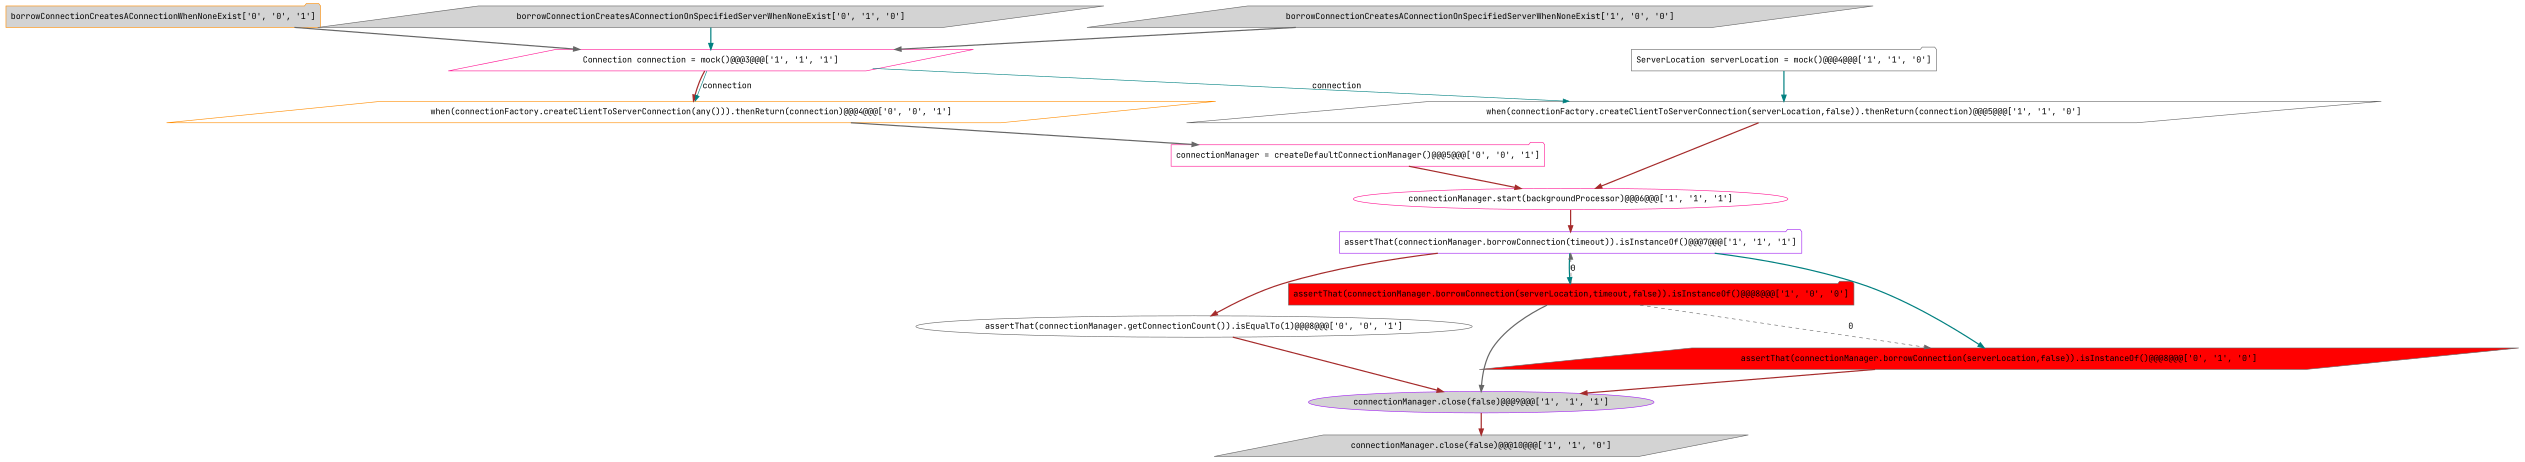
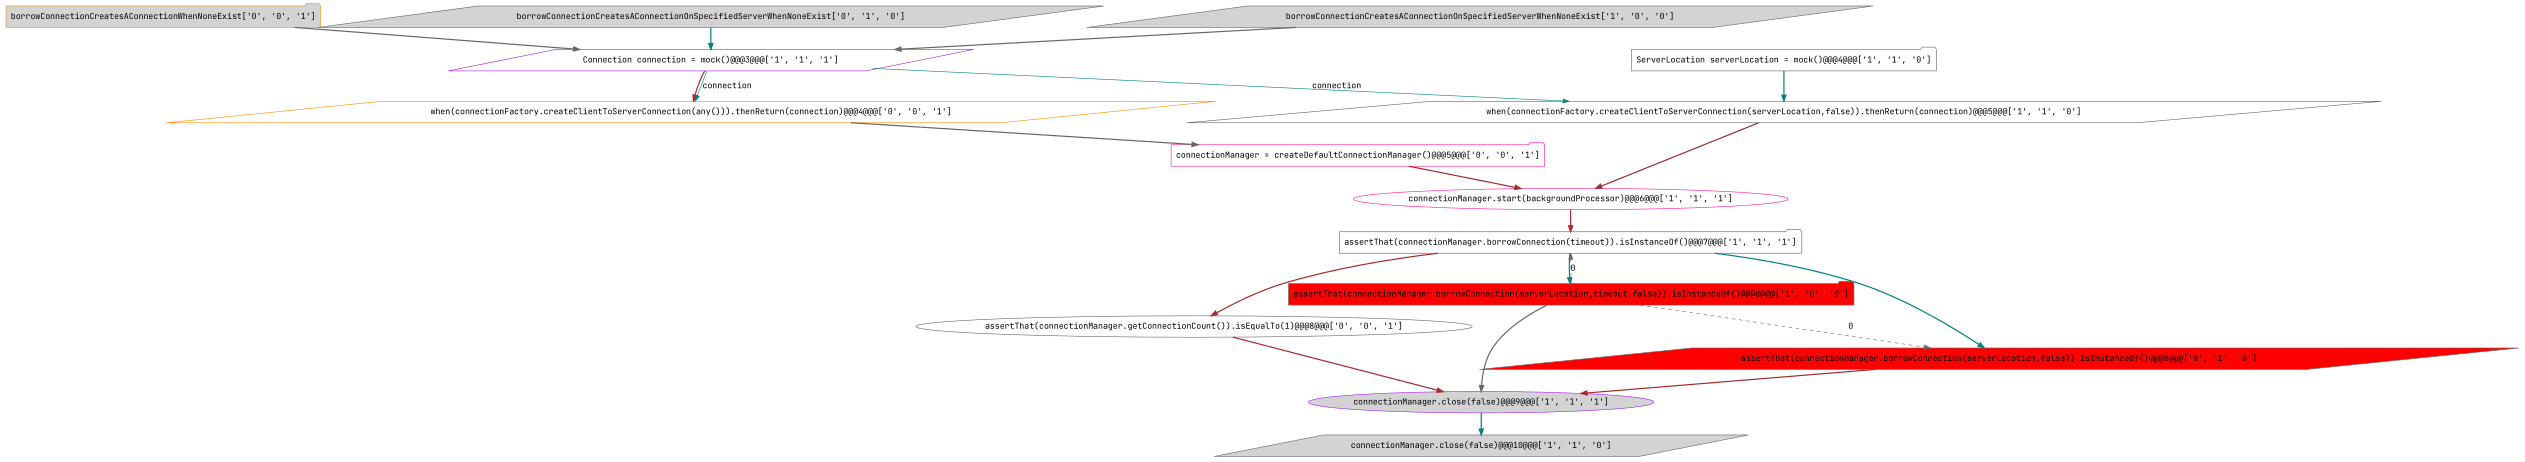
(711, 60) -> (711, 60)
(1481, 421) -> (1481, 421)
